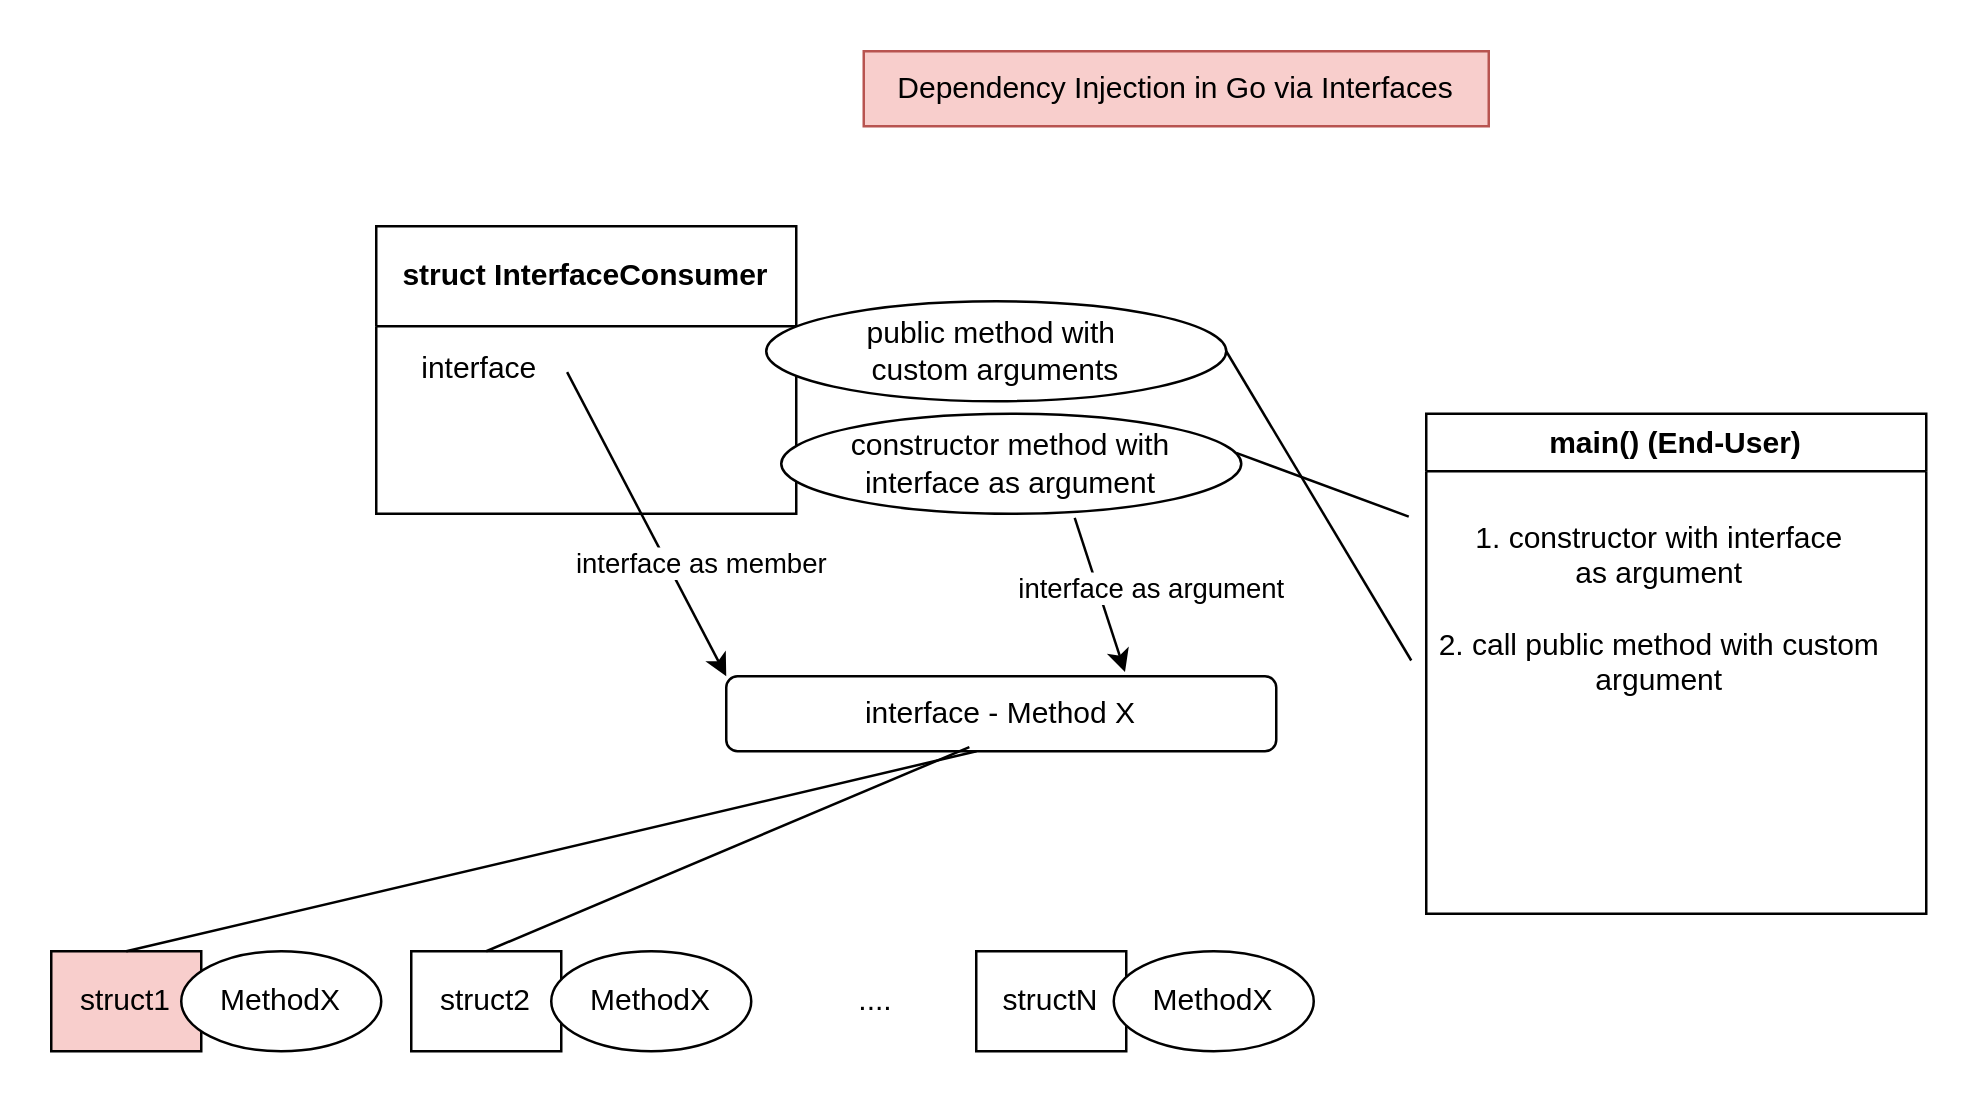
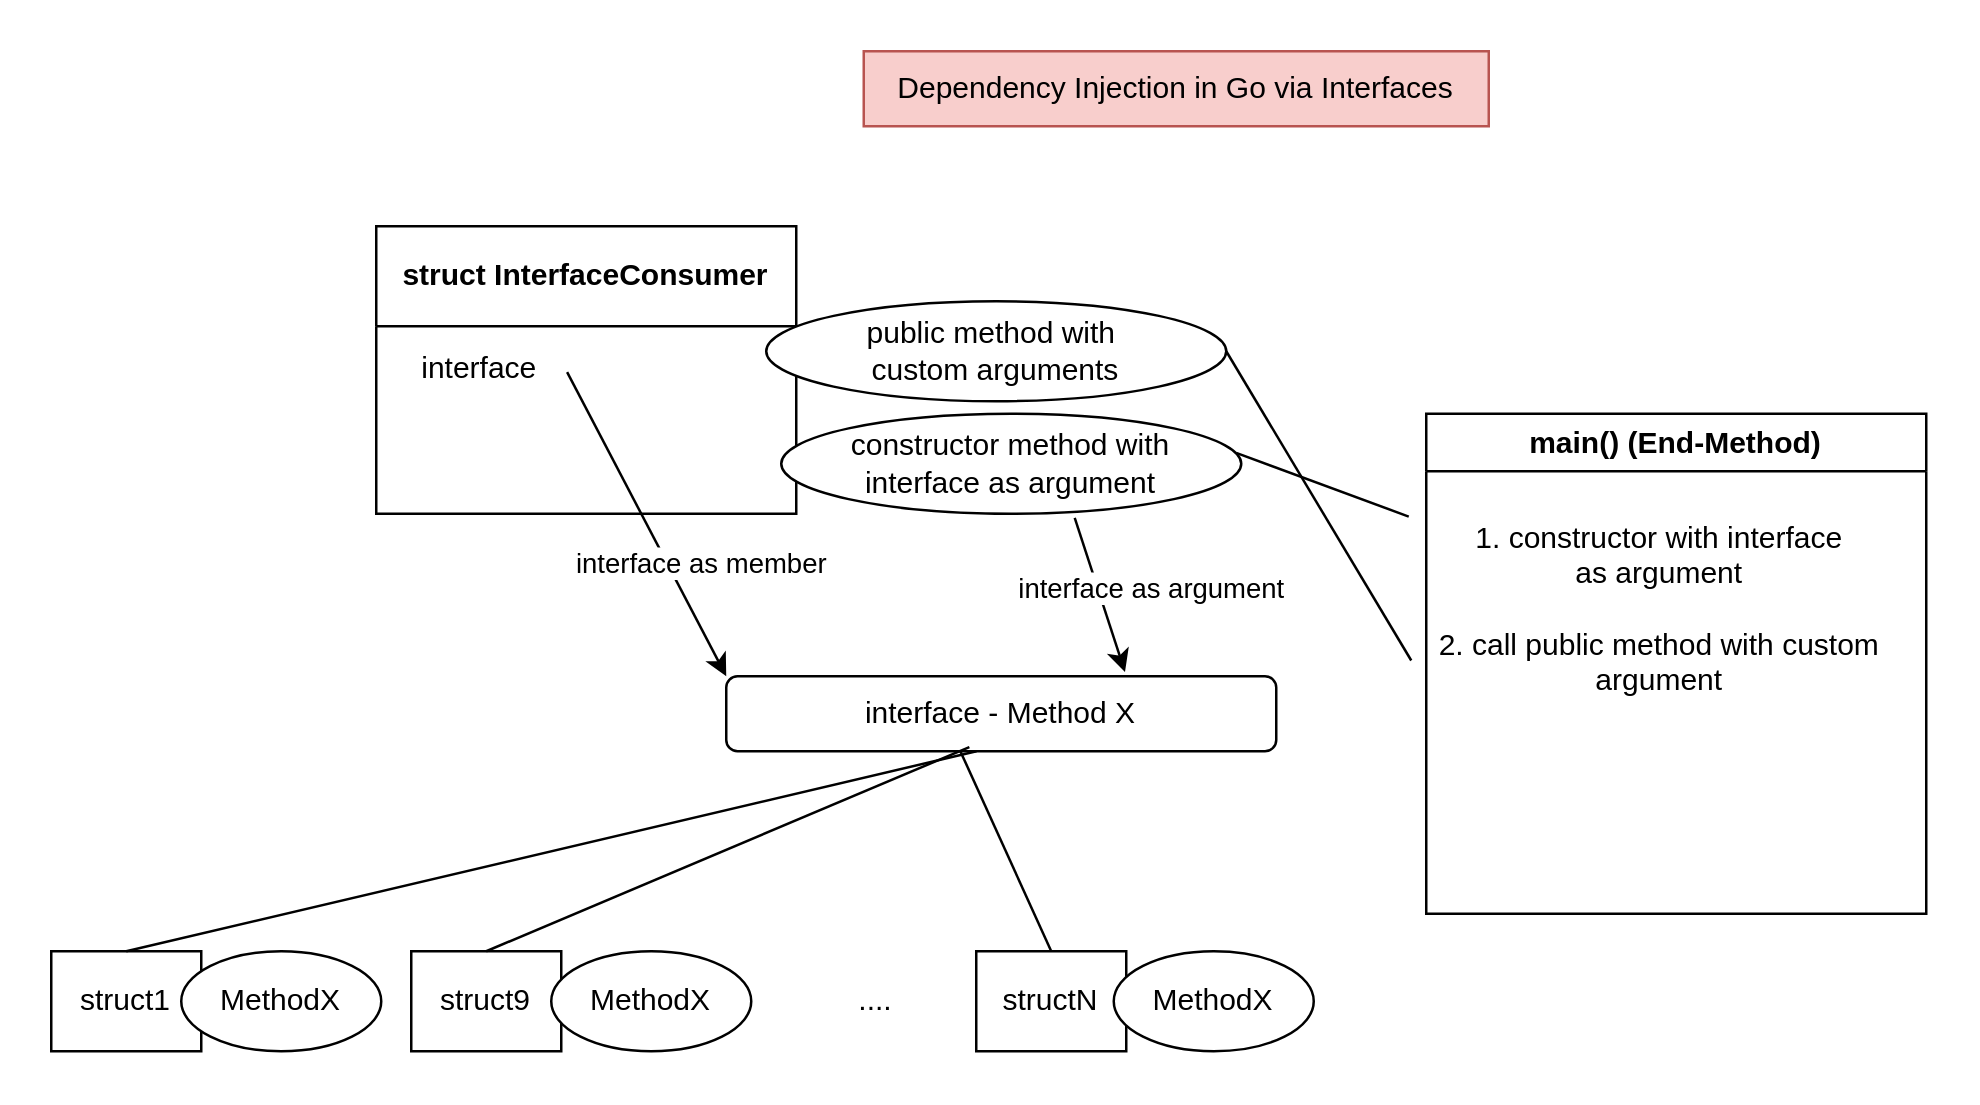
(1676, 444) -> (1676, 444)
none -> (1008, 855)
(126, 1001) -> (126, 1001)
(486, 1001) -> (486, 1001)
